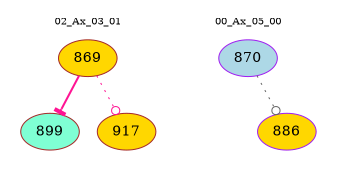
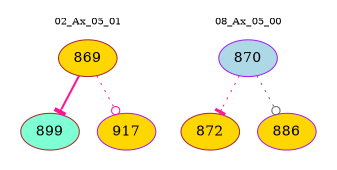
(88, 22) -> (88, 22)
(249, 22) -> (249, 22)
(127, 132) -> (127, 132)
none -> (210, 132)
